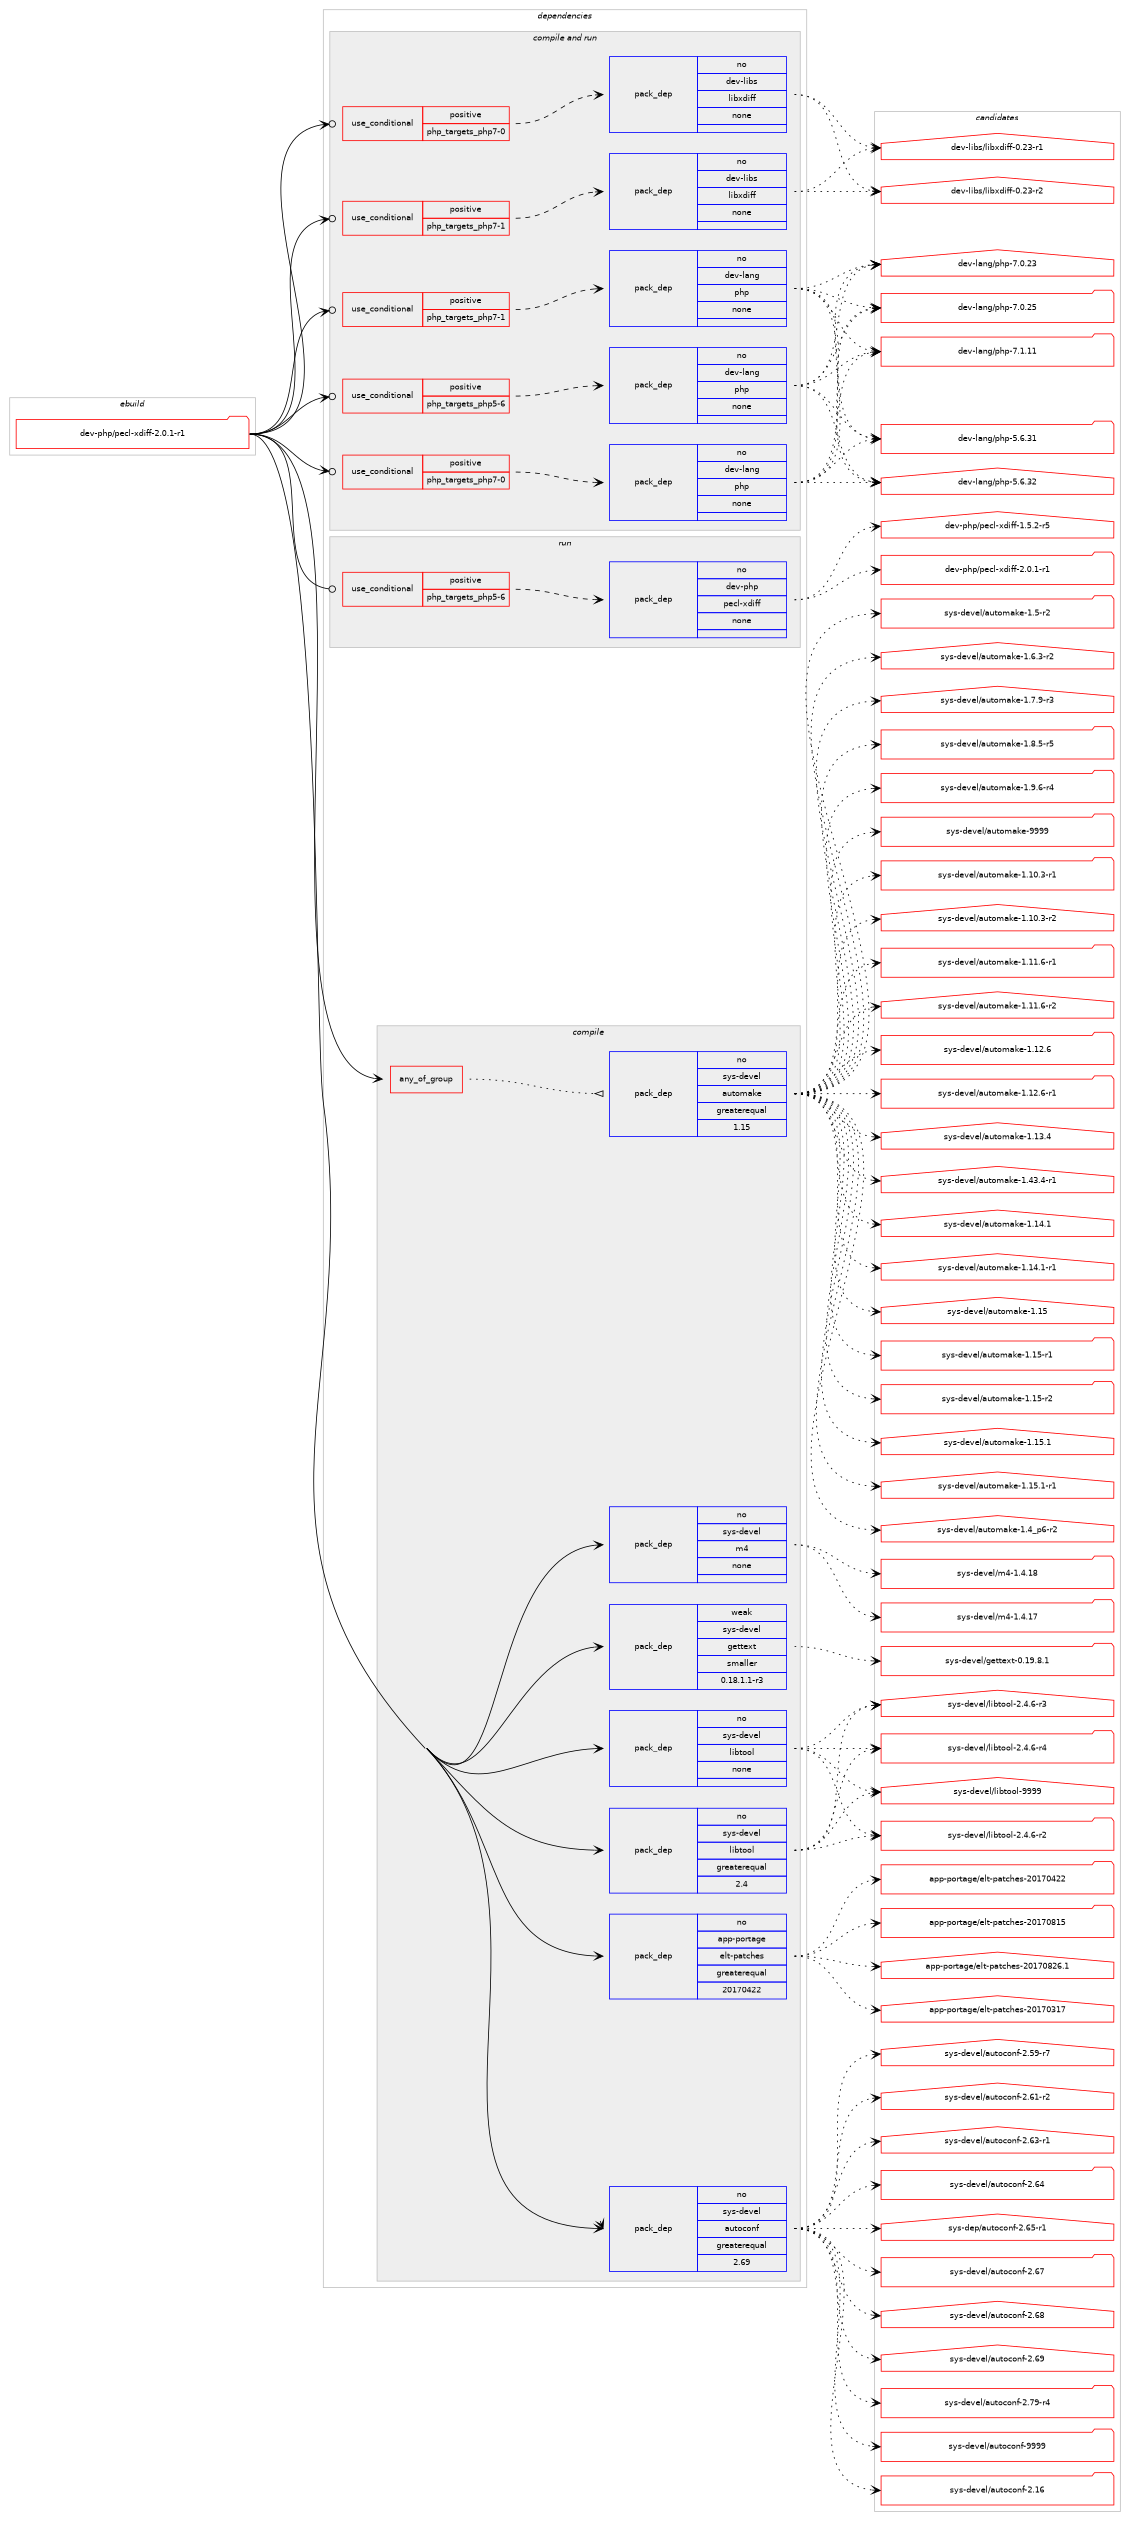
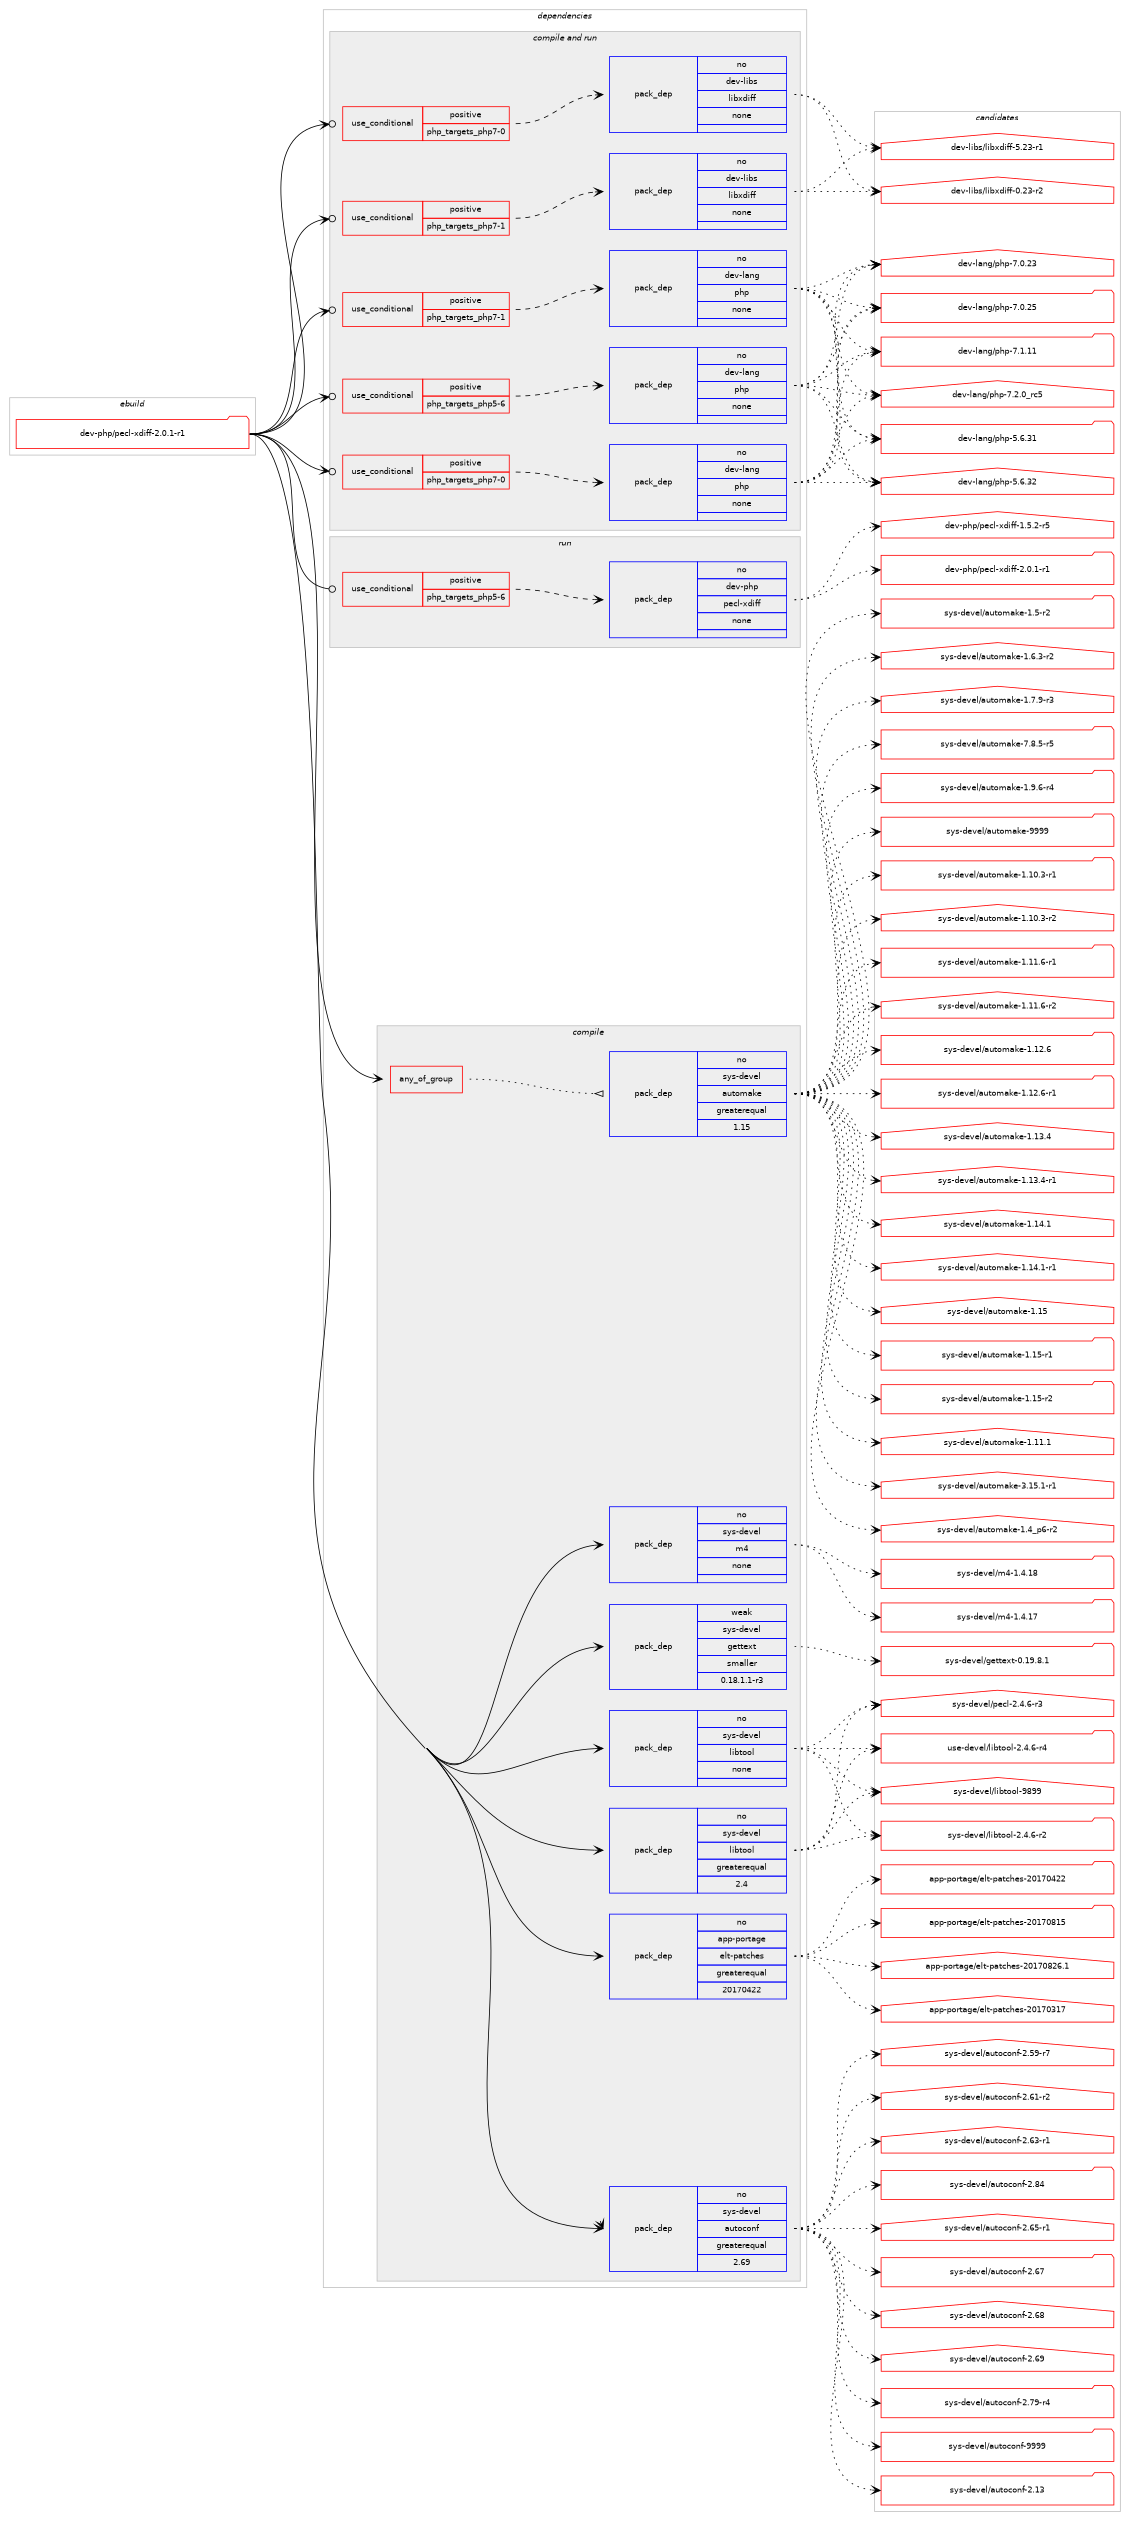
(997, 148) -> (997, 148)
none -> (997, 395)
(997, 744) -> (997, 744)
(997, 1181) -> (997, 1181)
(997, 1443) -> (997, 1443)
(997, 1487) -> (997, 1487)
(997, 1705) -> (997, 1705)
(997, 1748) -> (997, 1748)
(997, 1792) -> (997, 1792)
(997, 2185) -> (997, 2185)
(997, 2229) -> (997, 2229)
(997, 2490) -> (997, 2490)
